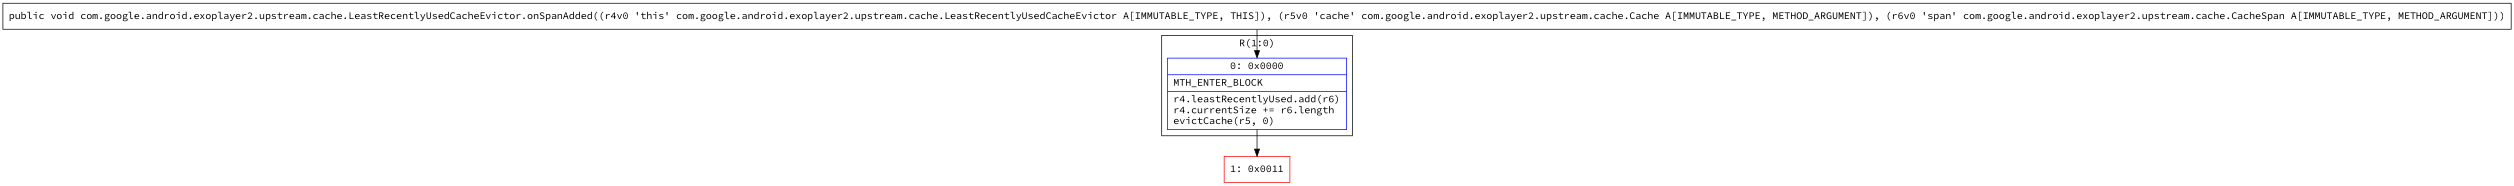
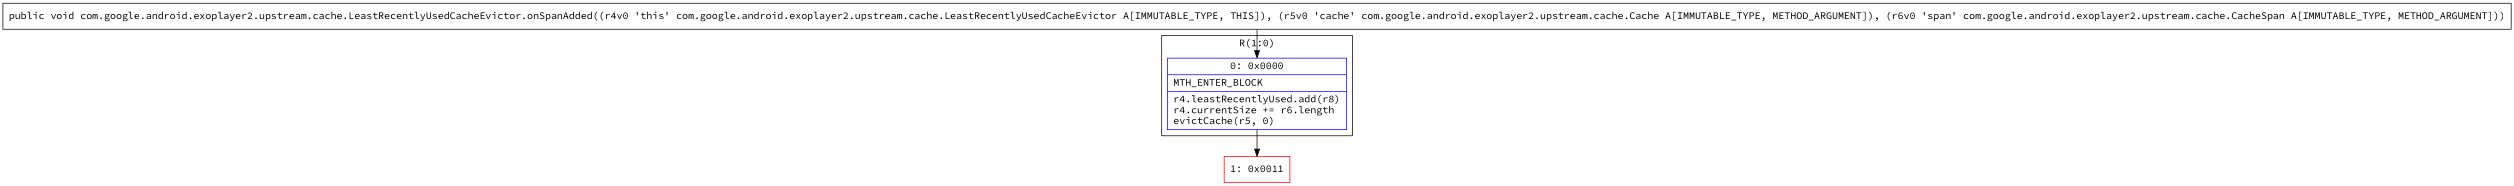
(1257, 99) -> (1257, 99)
